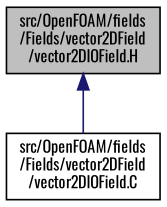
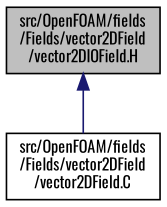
(83, 167) -> (83, 167)
